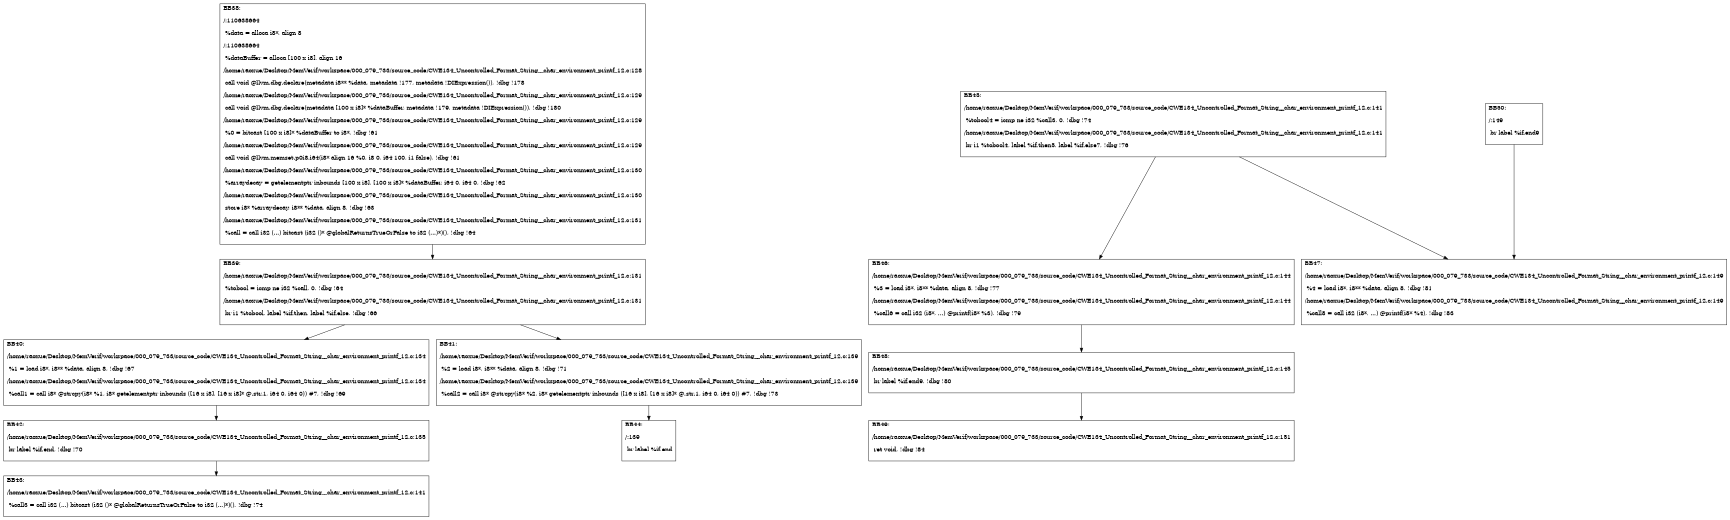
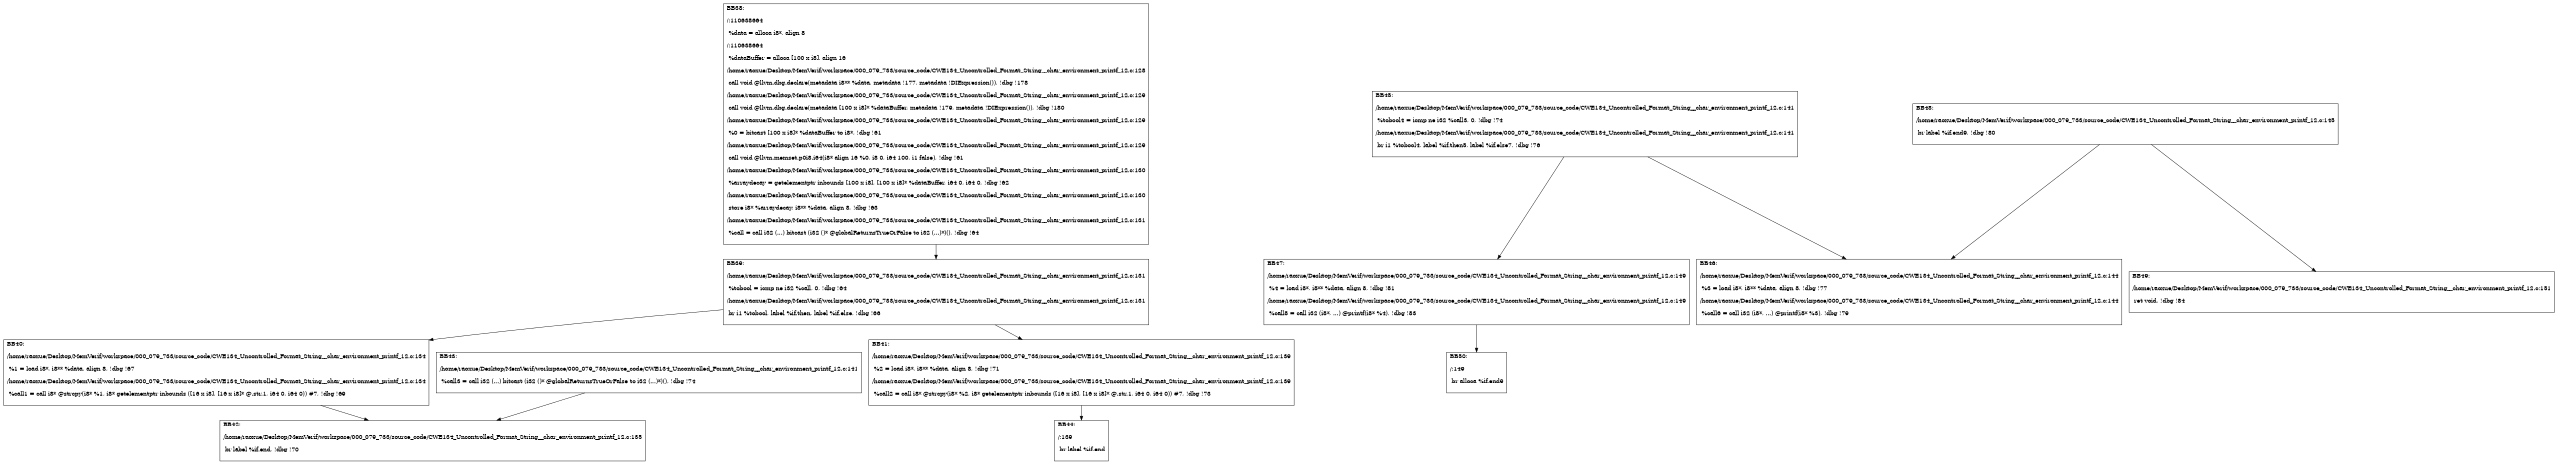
(1514, 133) -> (1477, 382)
(1514, 200) -> (1477, 336)
(1081, 336) -> (2027, 201)
(216, 466) -> (543, 406)
